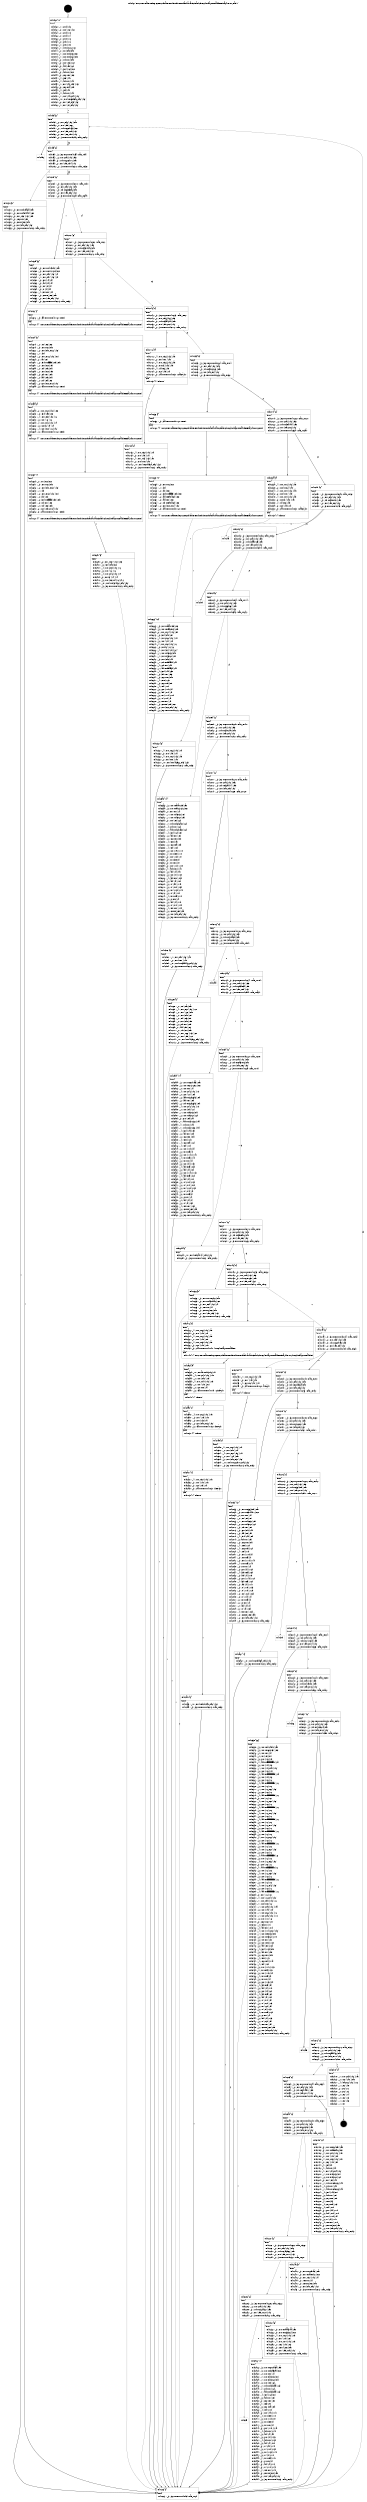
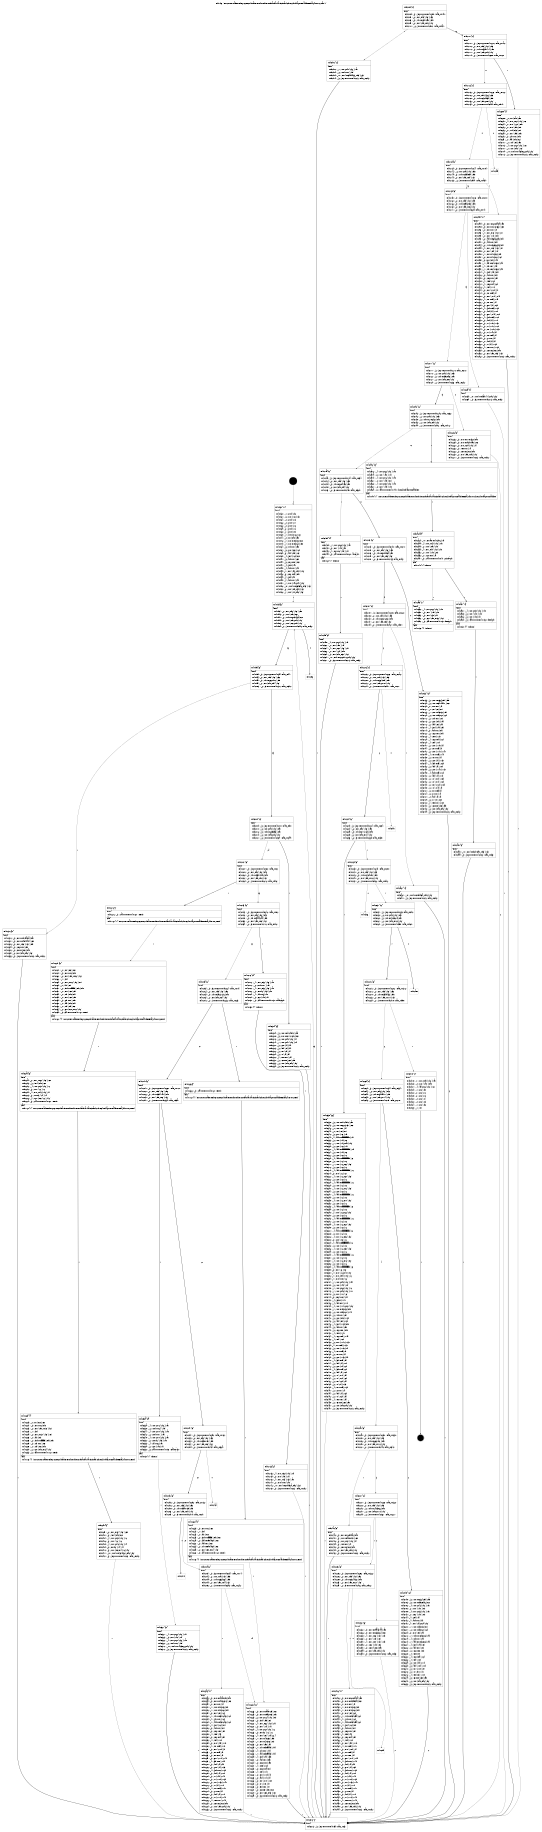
(227, 665) -> (240, 1645)
(203, 1453) -> (456, 585)
